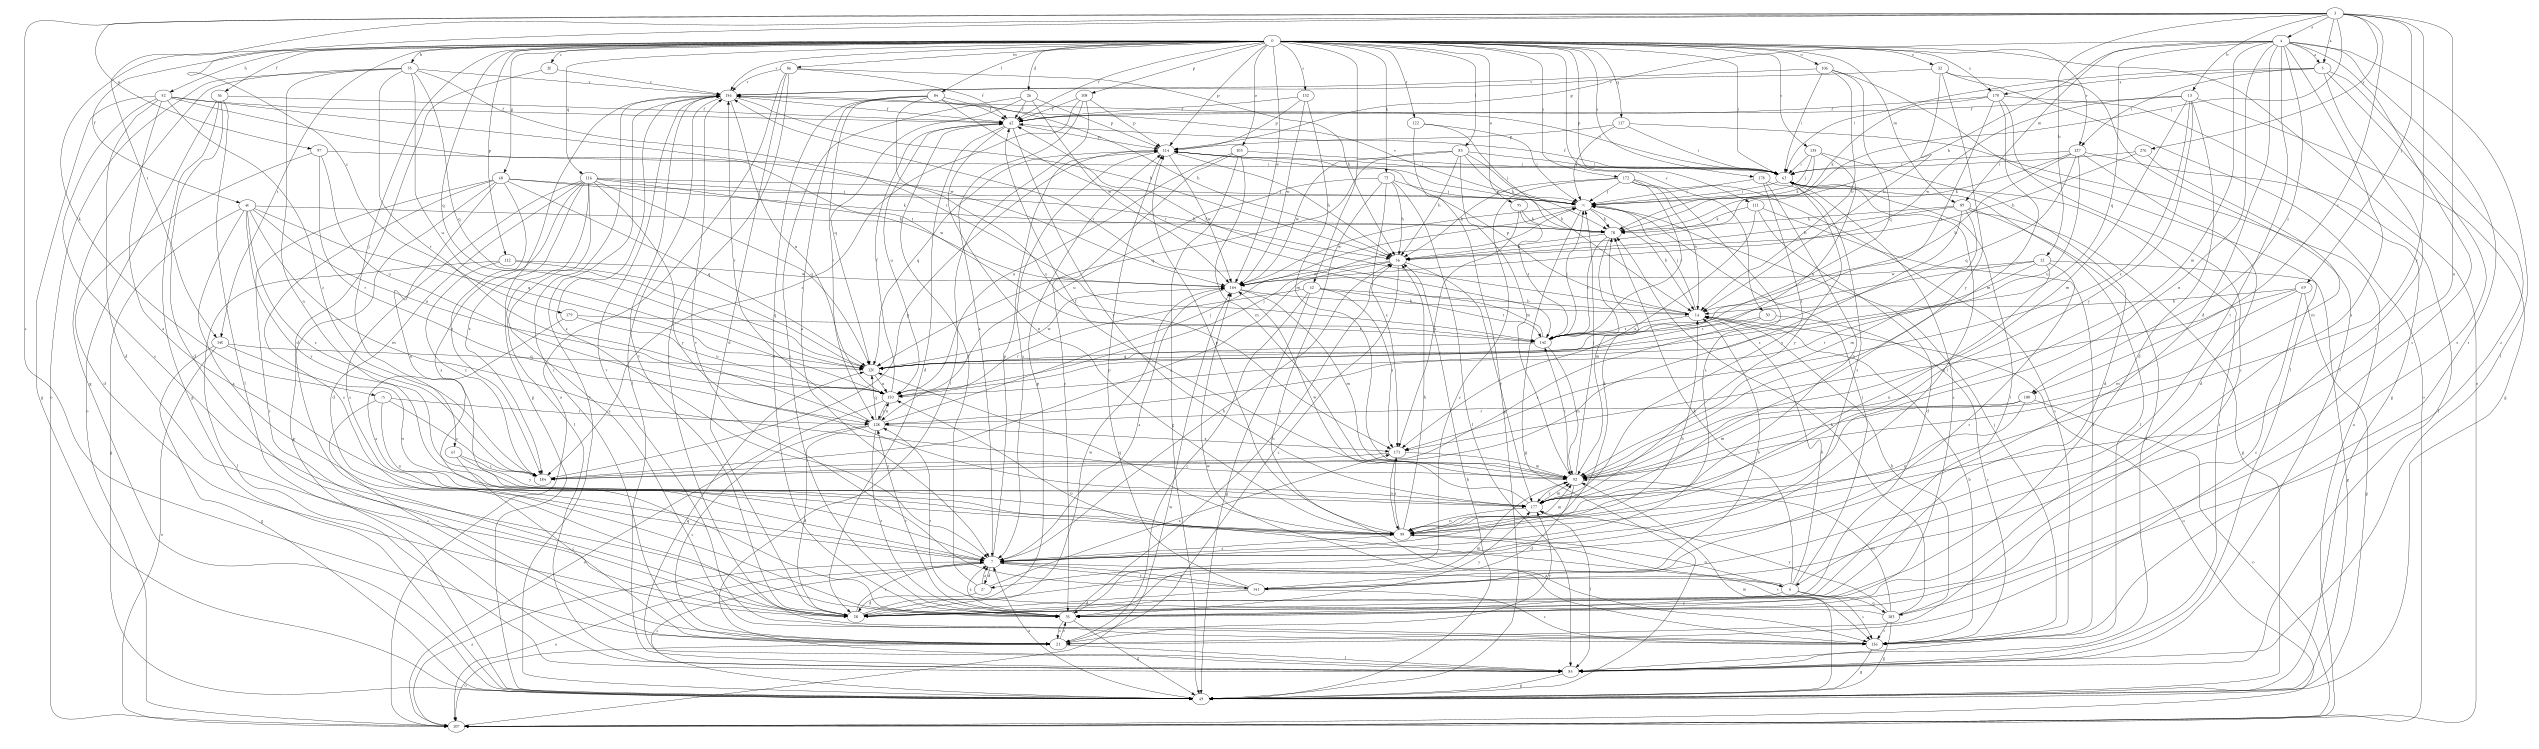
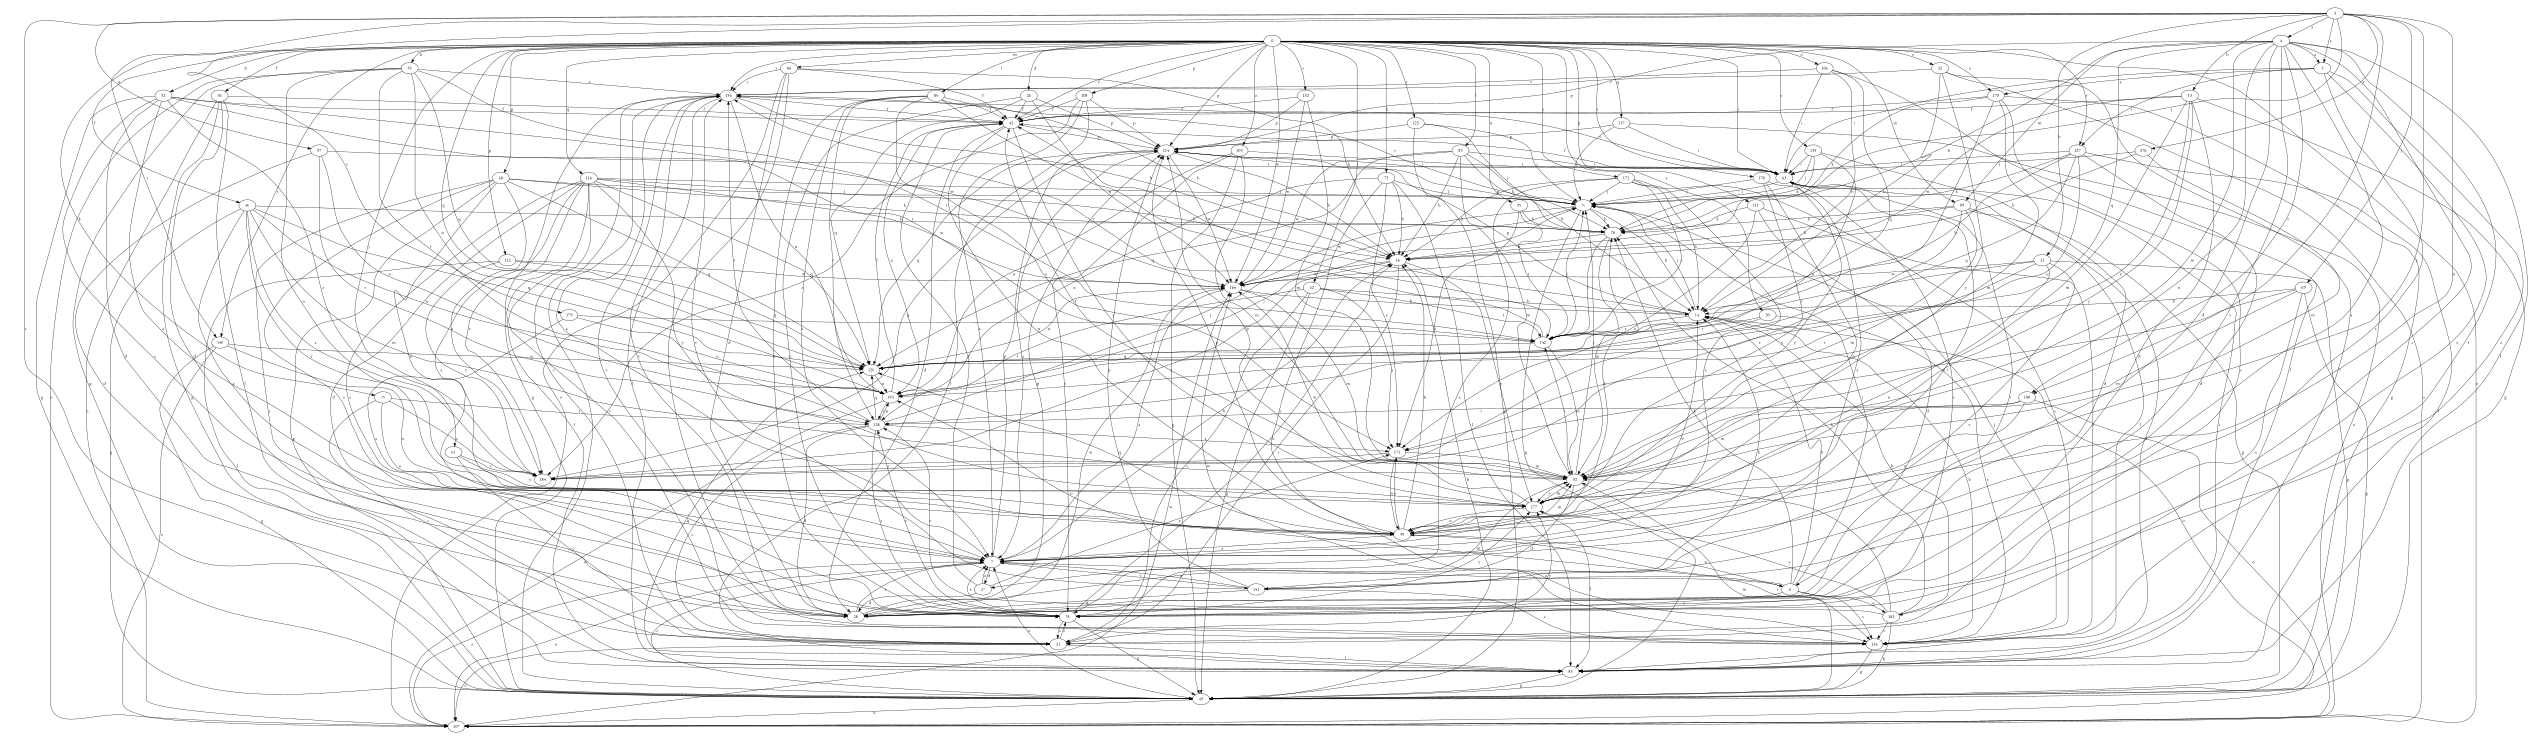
(549, 68) -> none
none -> (1304, 138)
none -> (1265, 405)
none -> (830, 713)
